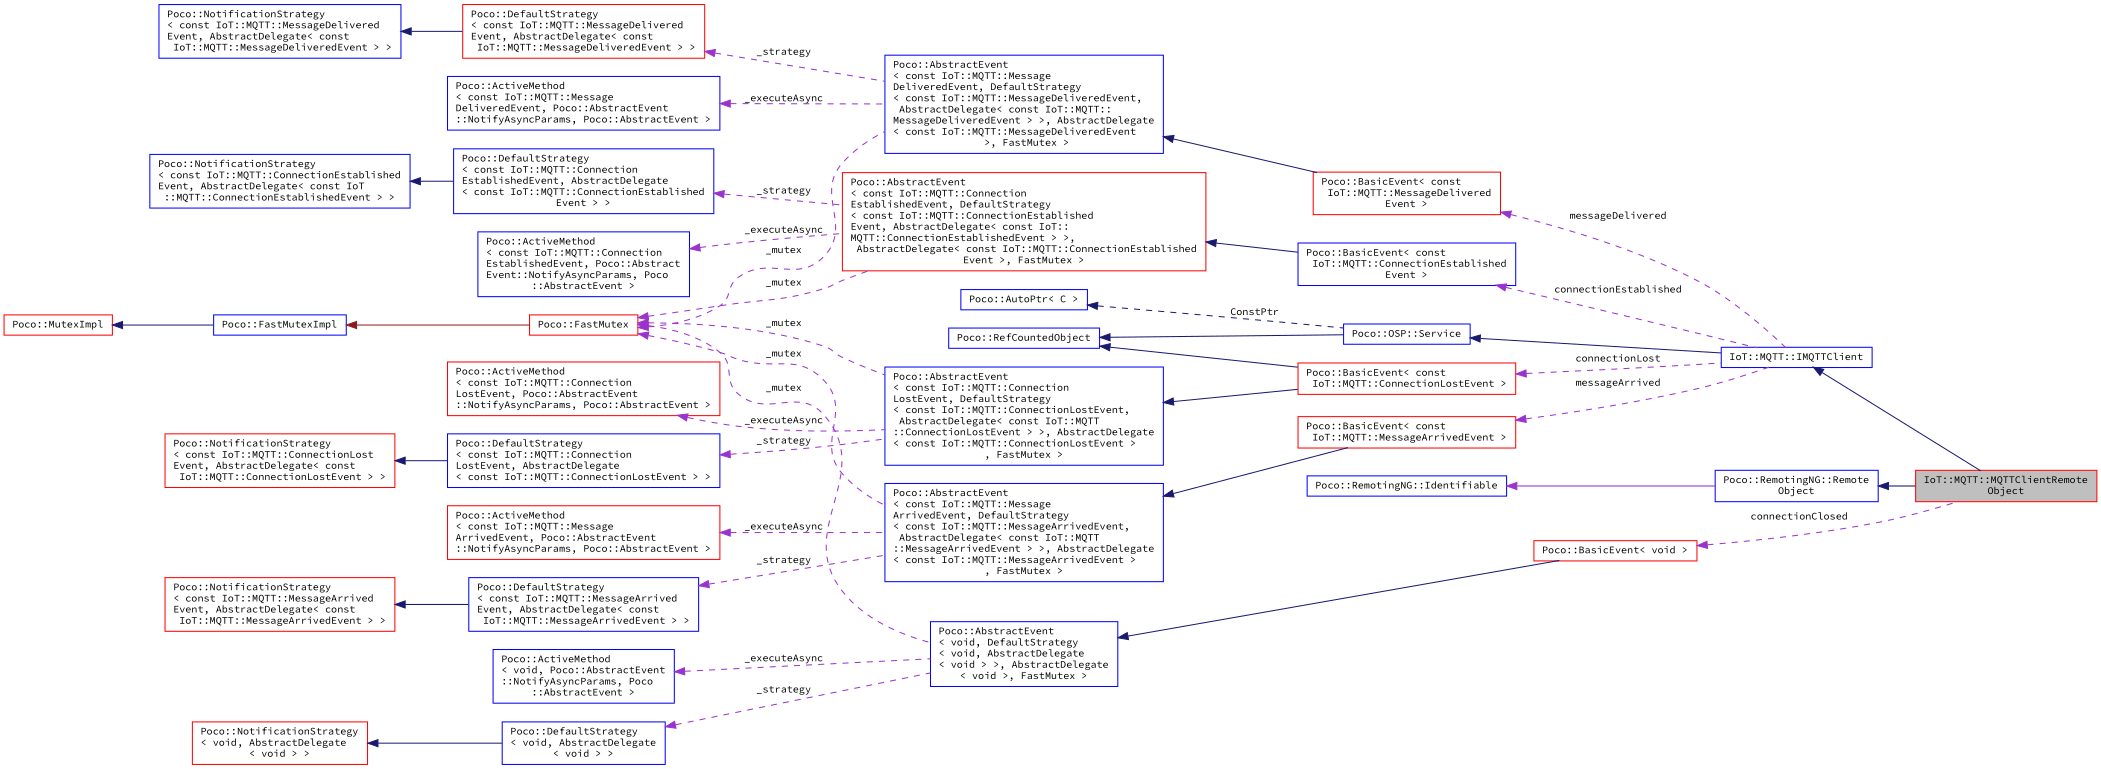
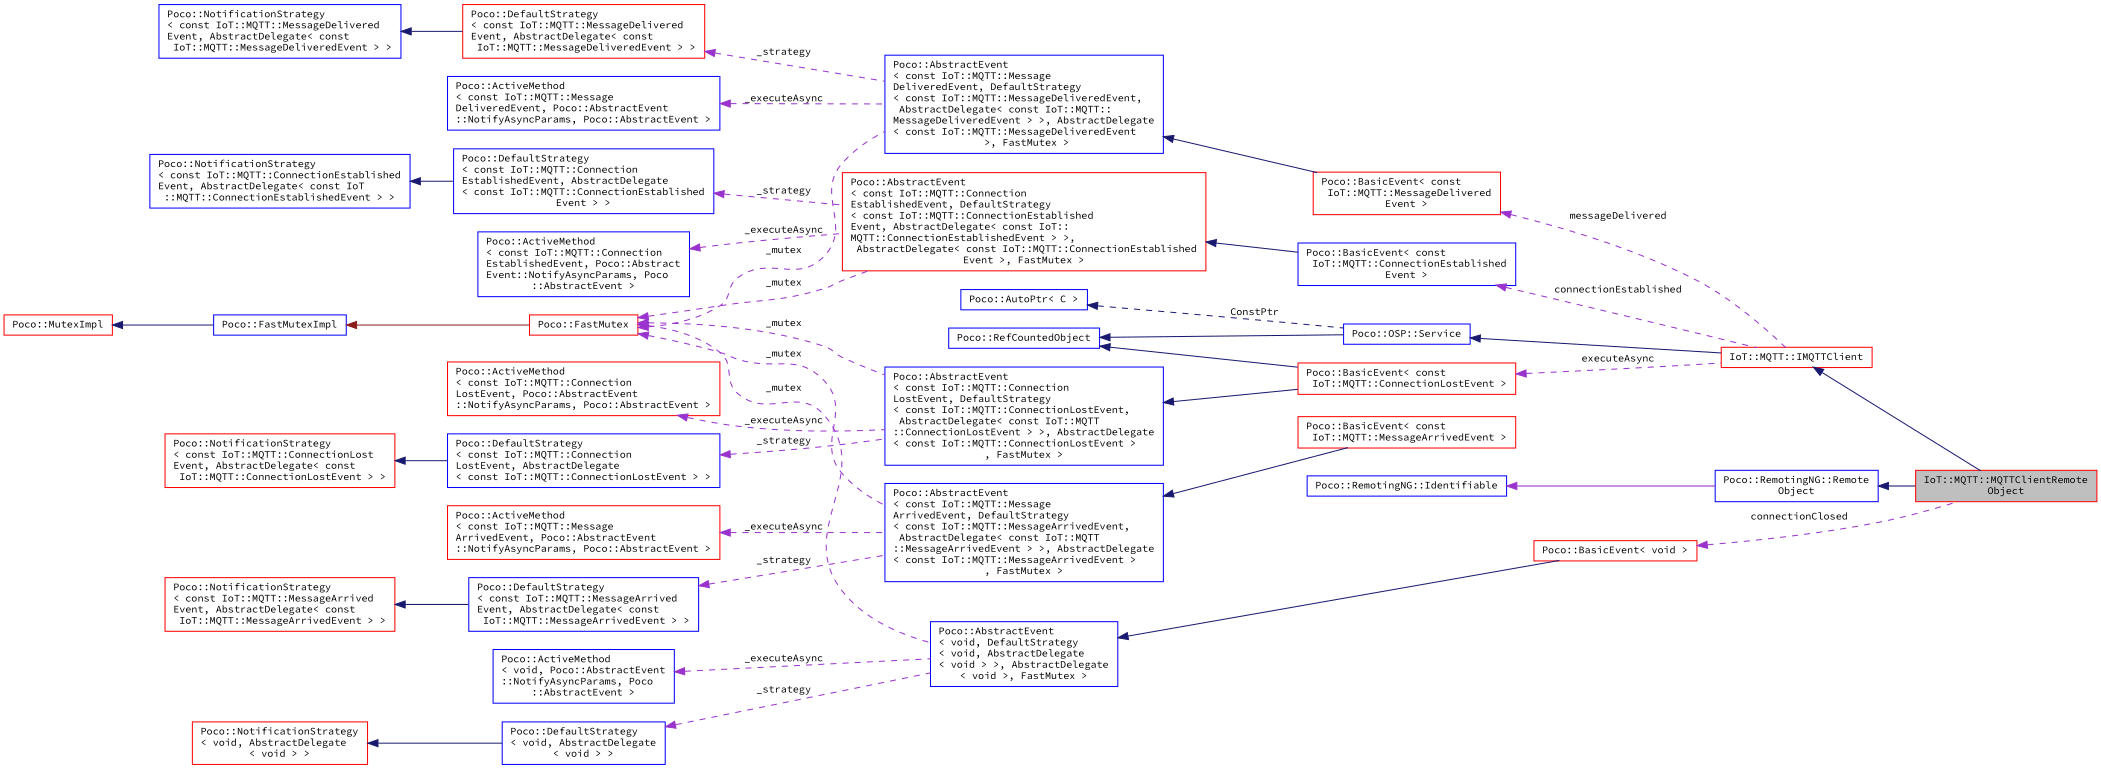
(1797, 357) -> (1797, 357)
(1615, 359) -> (1615, 359)
(1649, 399) -> none
